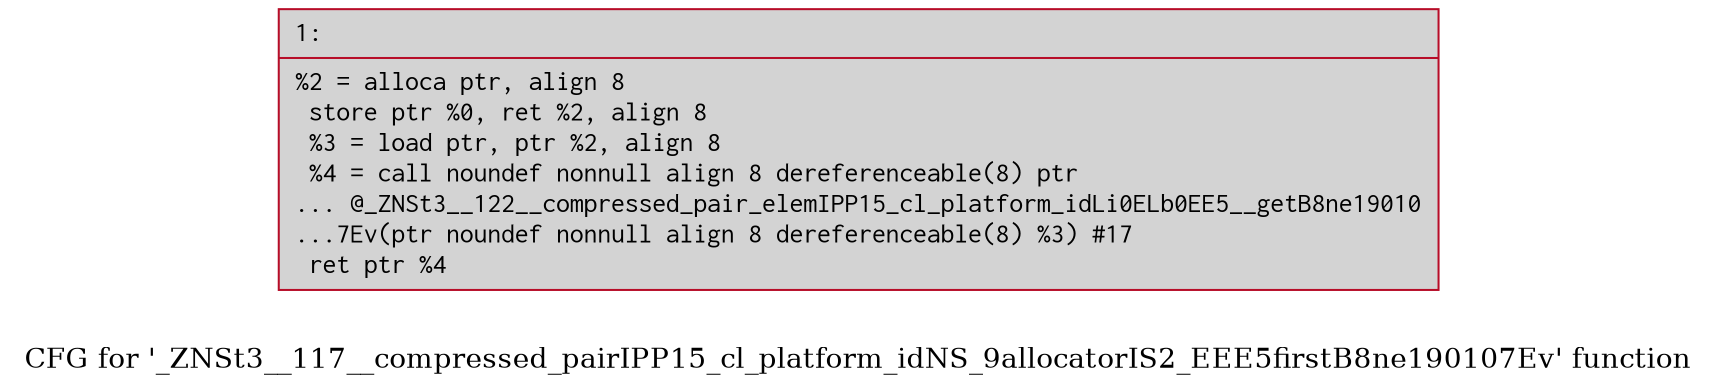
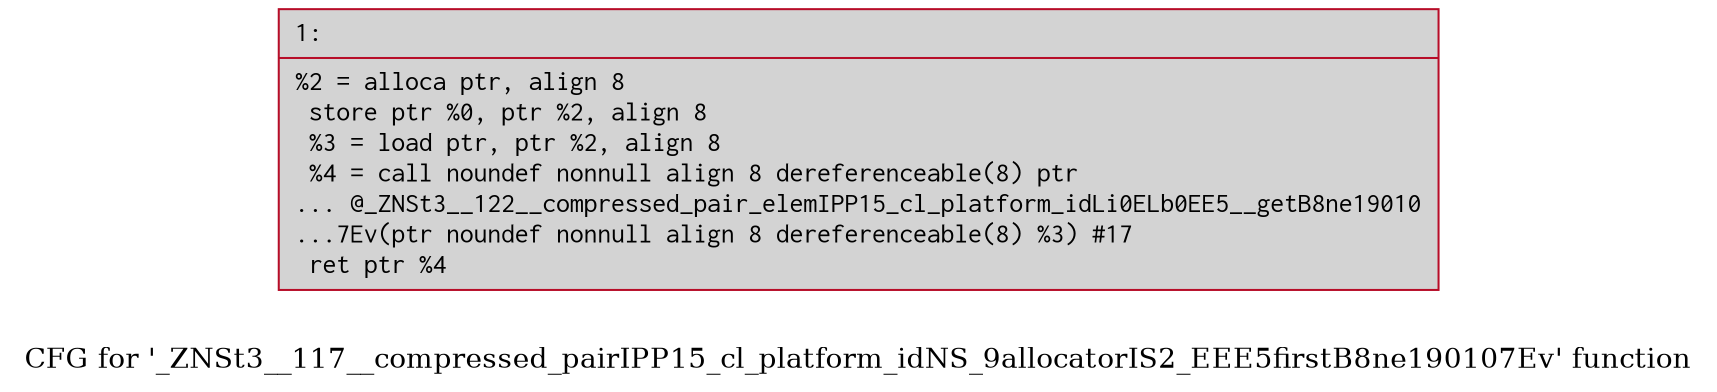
(502, 112) -> (502, 112)
